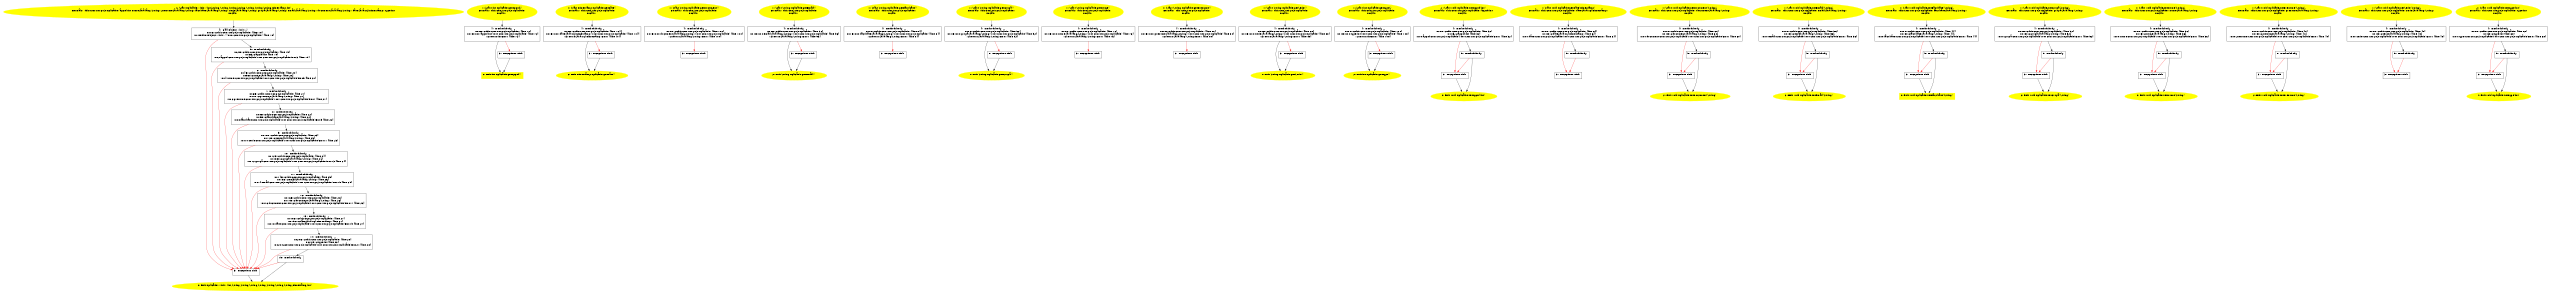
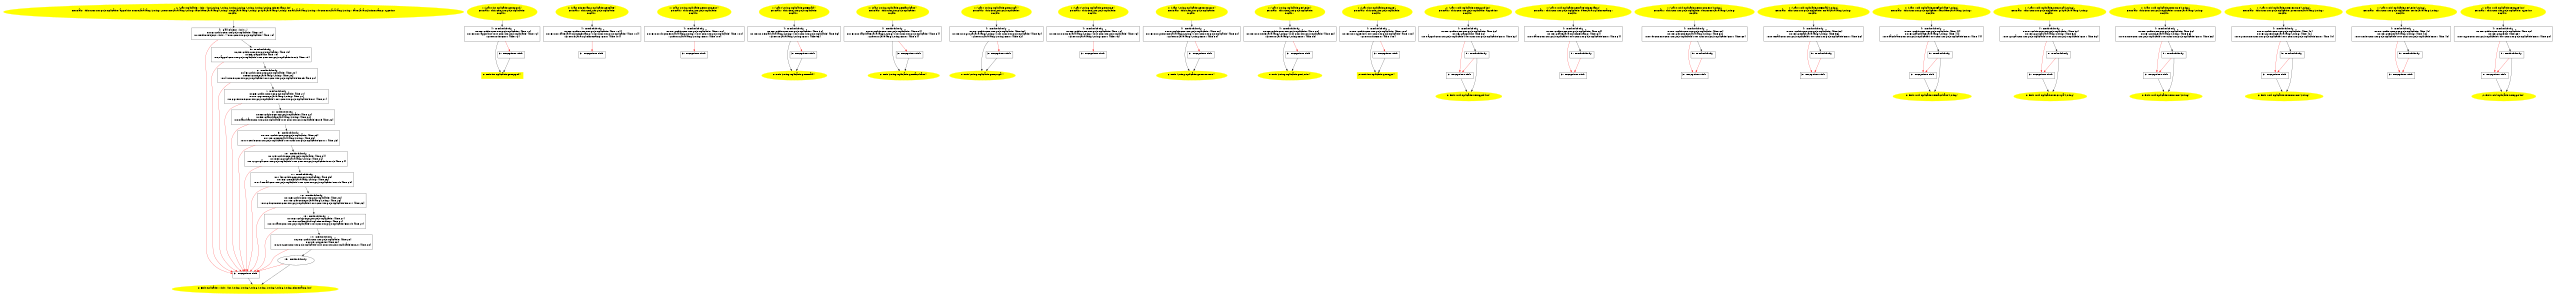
(592, 76) -> none
none -> (904, 76)
none -> (1192, 76)
(1372, 76) -> (1377, 76)
(1690, 96) -> none
(1809, 96) -> none
(1927, 96) -> (1932, 96)
(291, 259) -> (296, 260)
